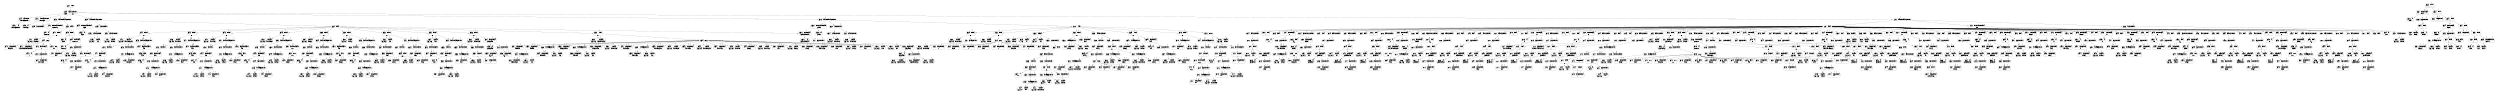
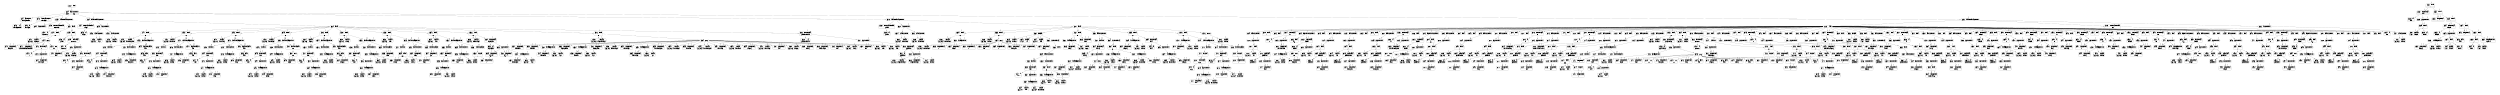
(2176, 46) -> (2178, 46)
(434, 61) -> none
